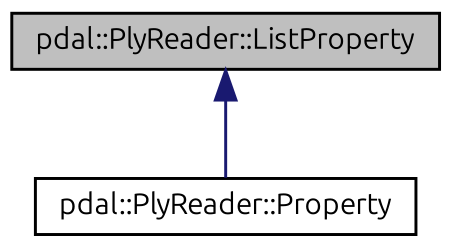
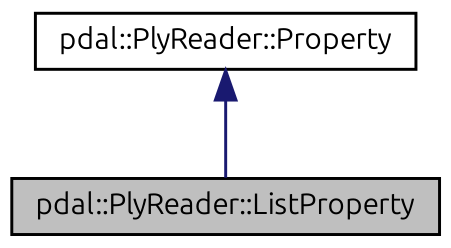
(226, 139) -> (226, 139)
